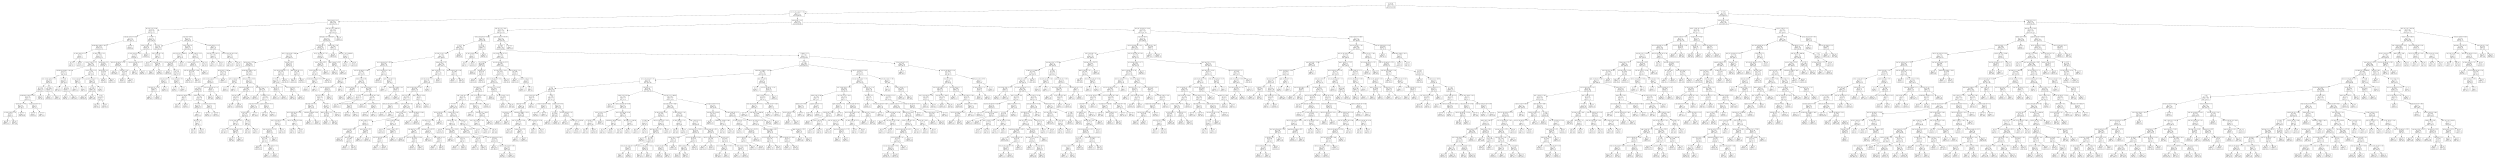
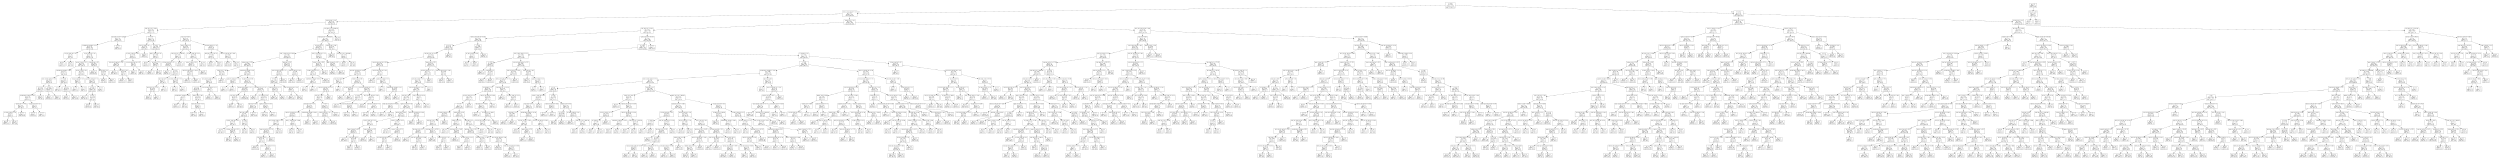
(88, 93) -> (94, 68)
(198, 106) -> none
(1863, 156) -> none
